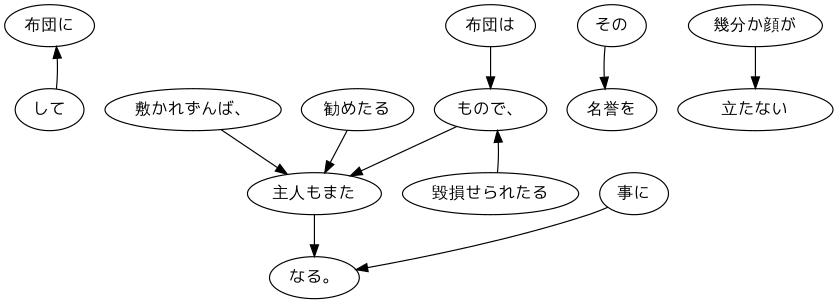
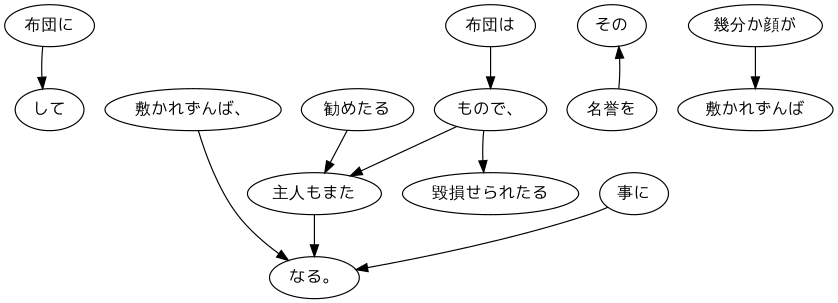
(604, 62) -> (620, 74)
(57, 74) -> (42, 62)
(755, 110) -> (755, 110)
(249, 149) -> (227, 200)
(498, 157) -> (483, 146)
